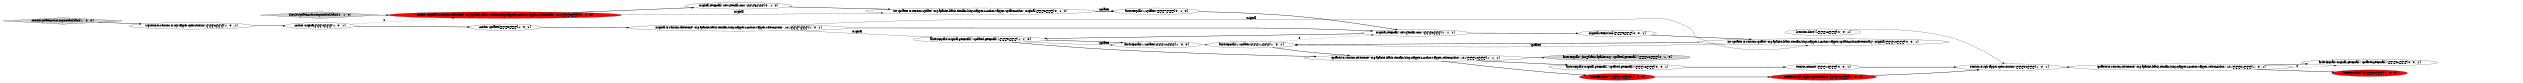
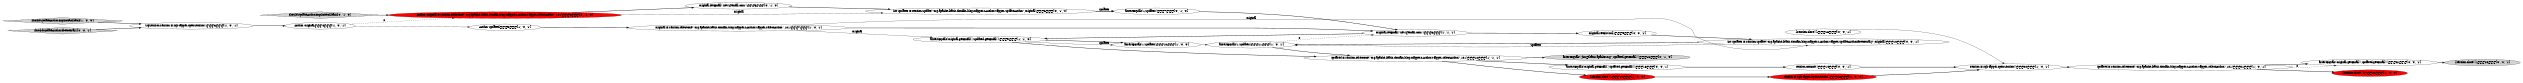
(411, 27) -> (411, 27)
none -> (63, 31)
none -> (2482, 63)
